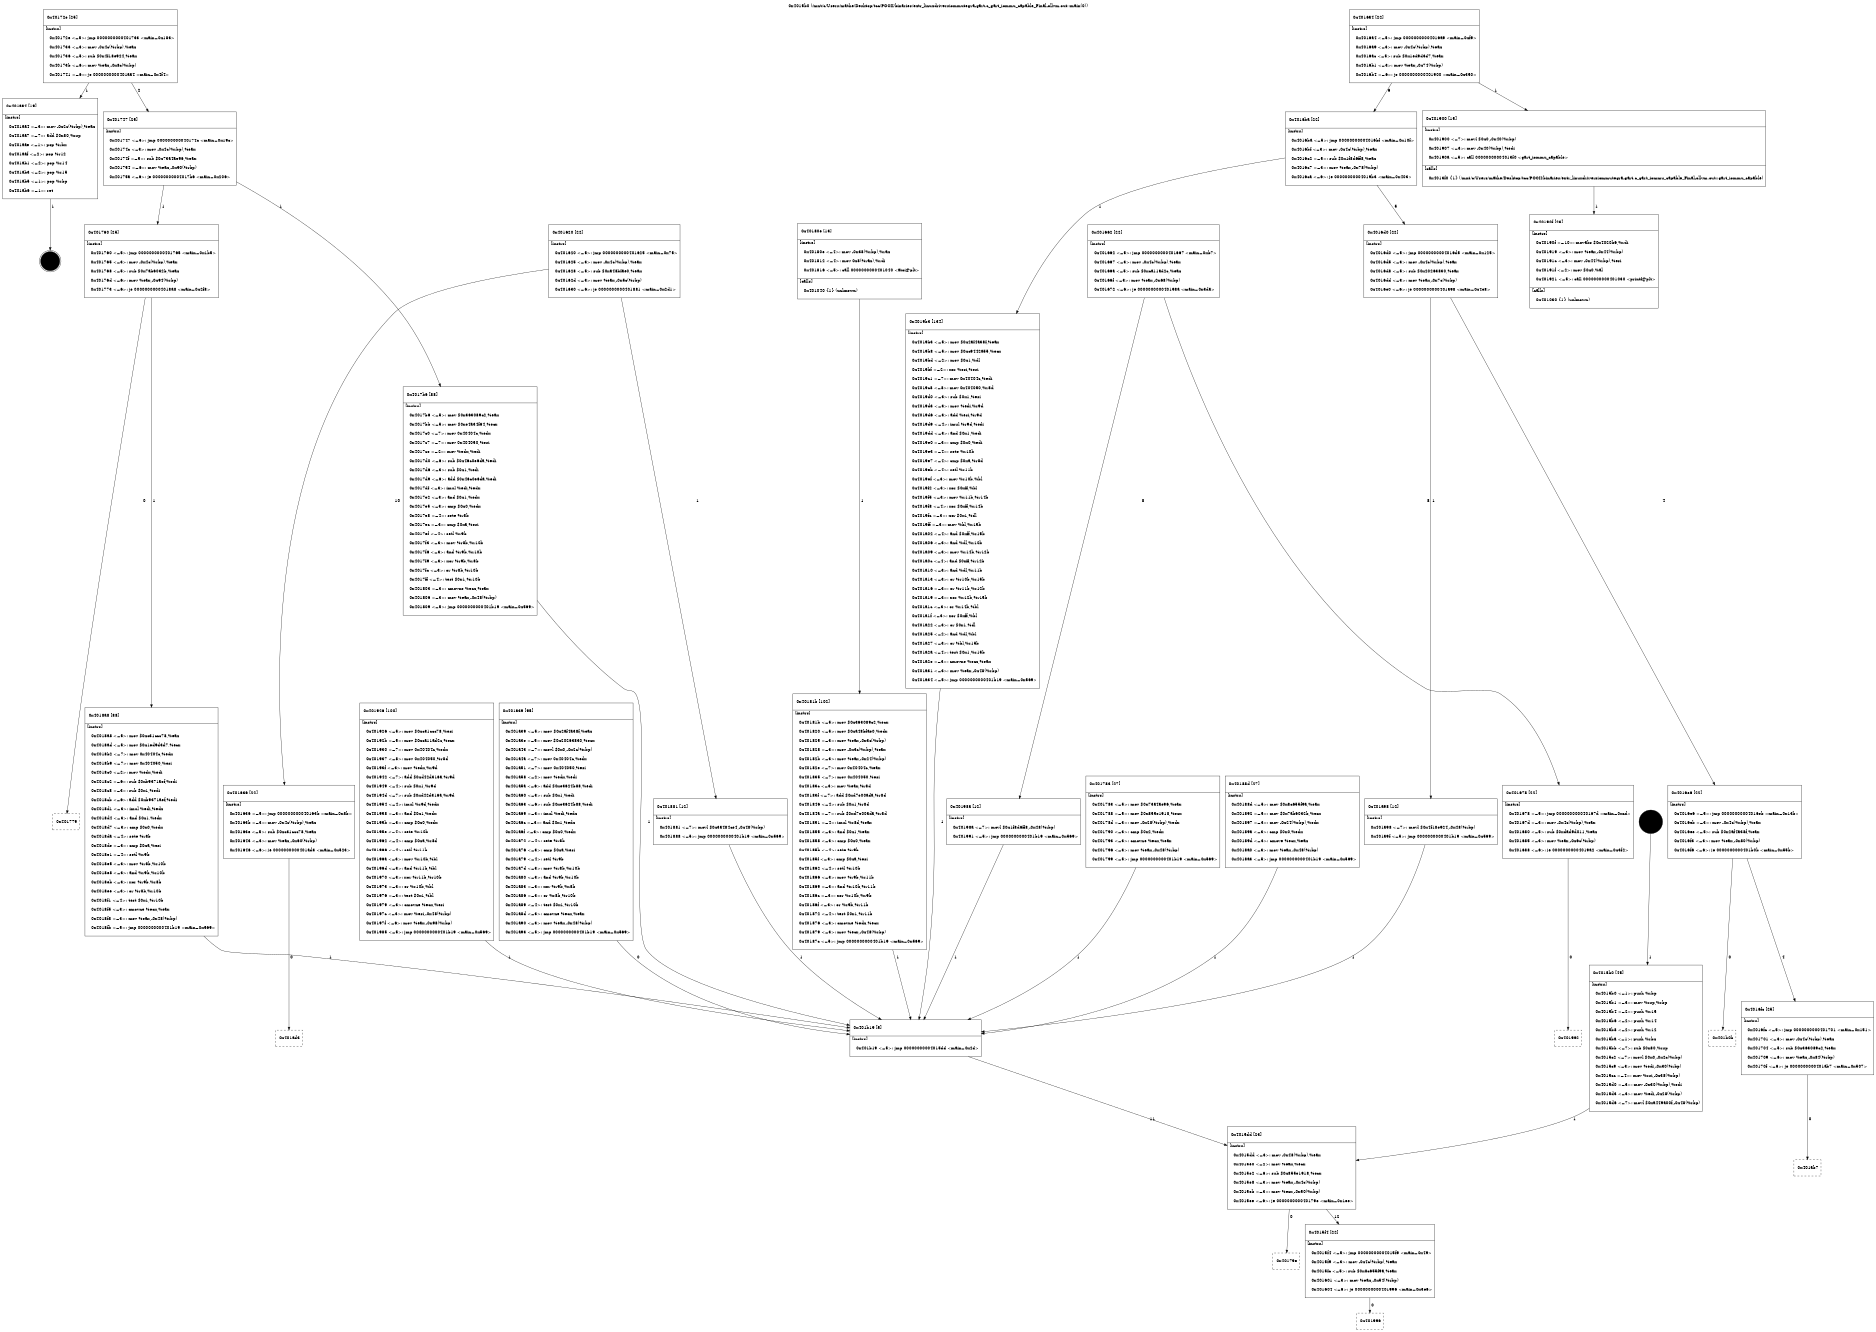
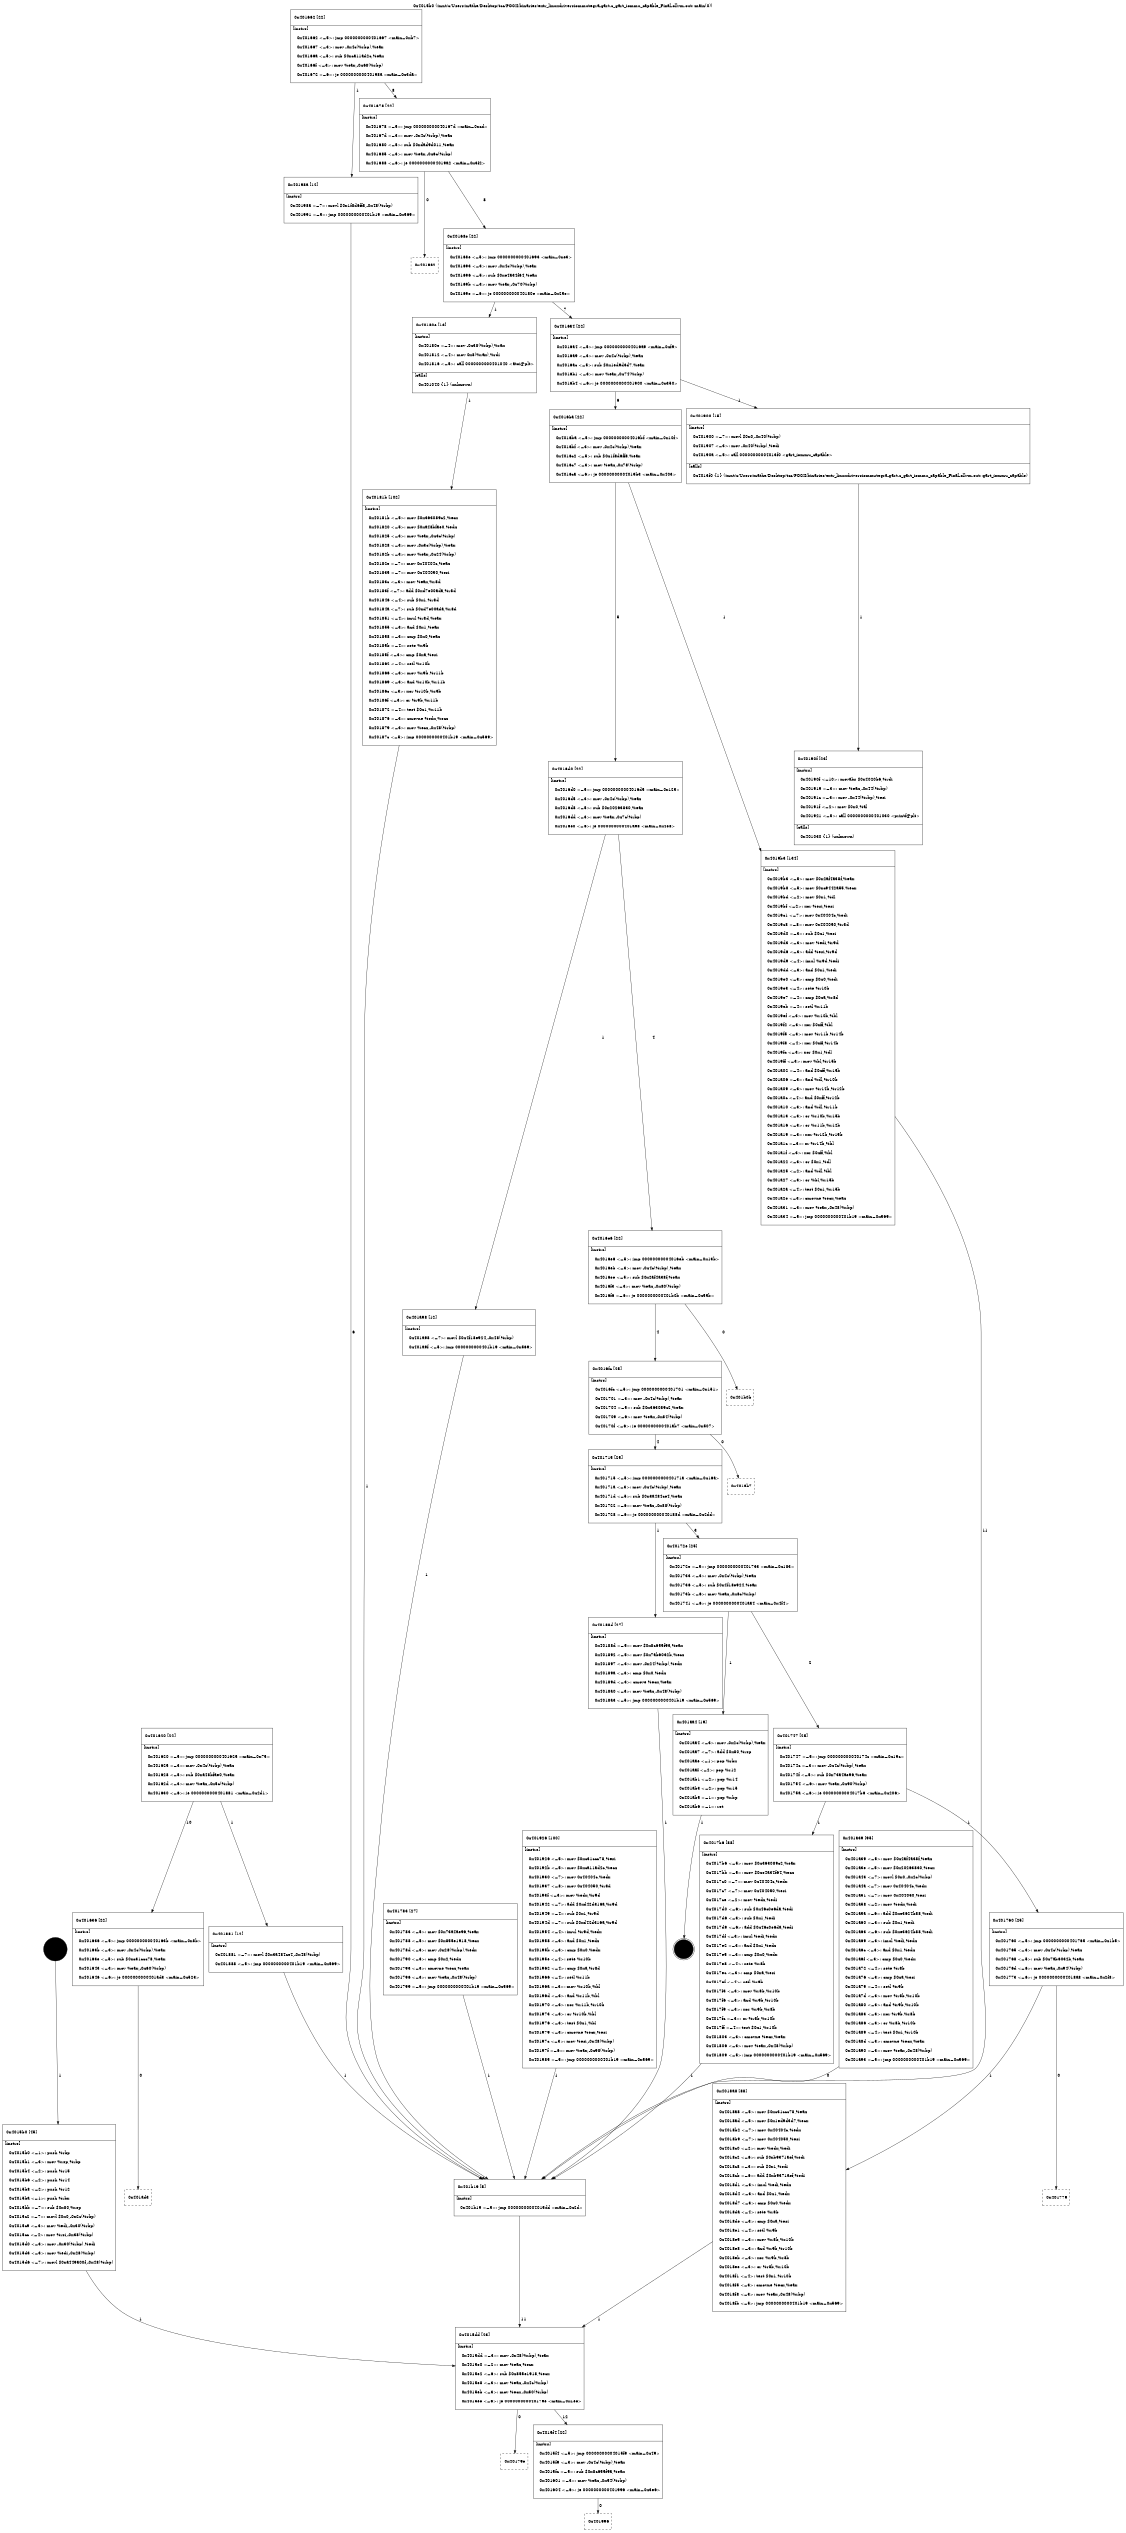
none -> (509, 265)
(1143, 501) -> (357, 91)
(942, 822) -> (984, 1531)
(955, 957) -> (353, 1333)
(524, 982) -> (649, 2283)
none -> (655, 1486)
